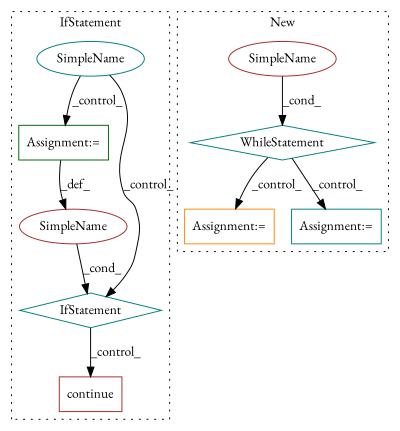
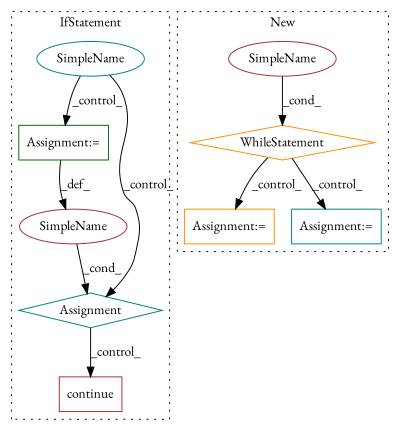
(282, 143) -> (282, 143)
(91, 310) -> (91, 310)
